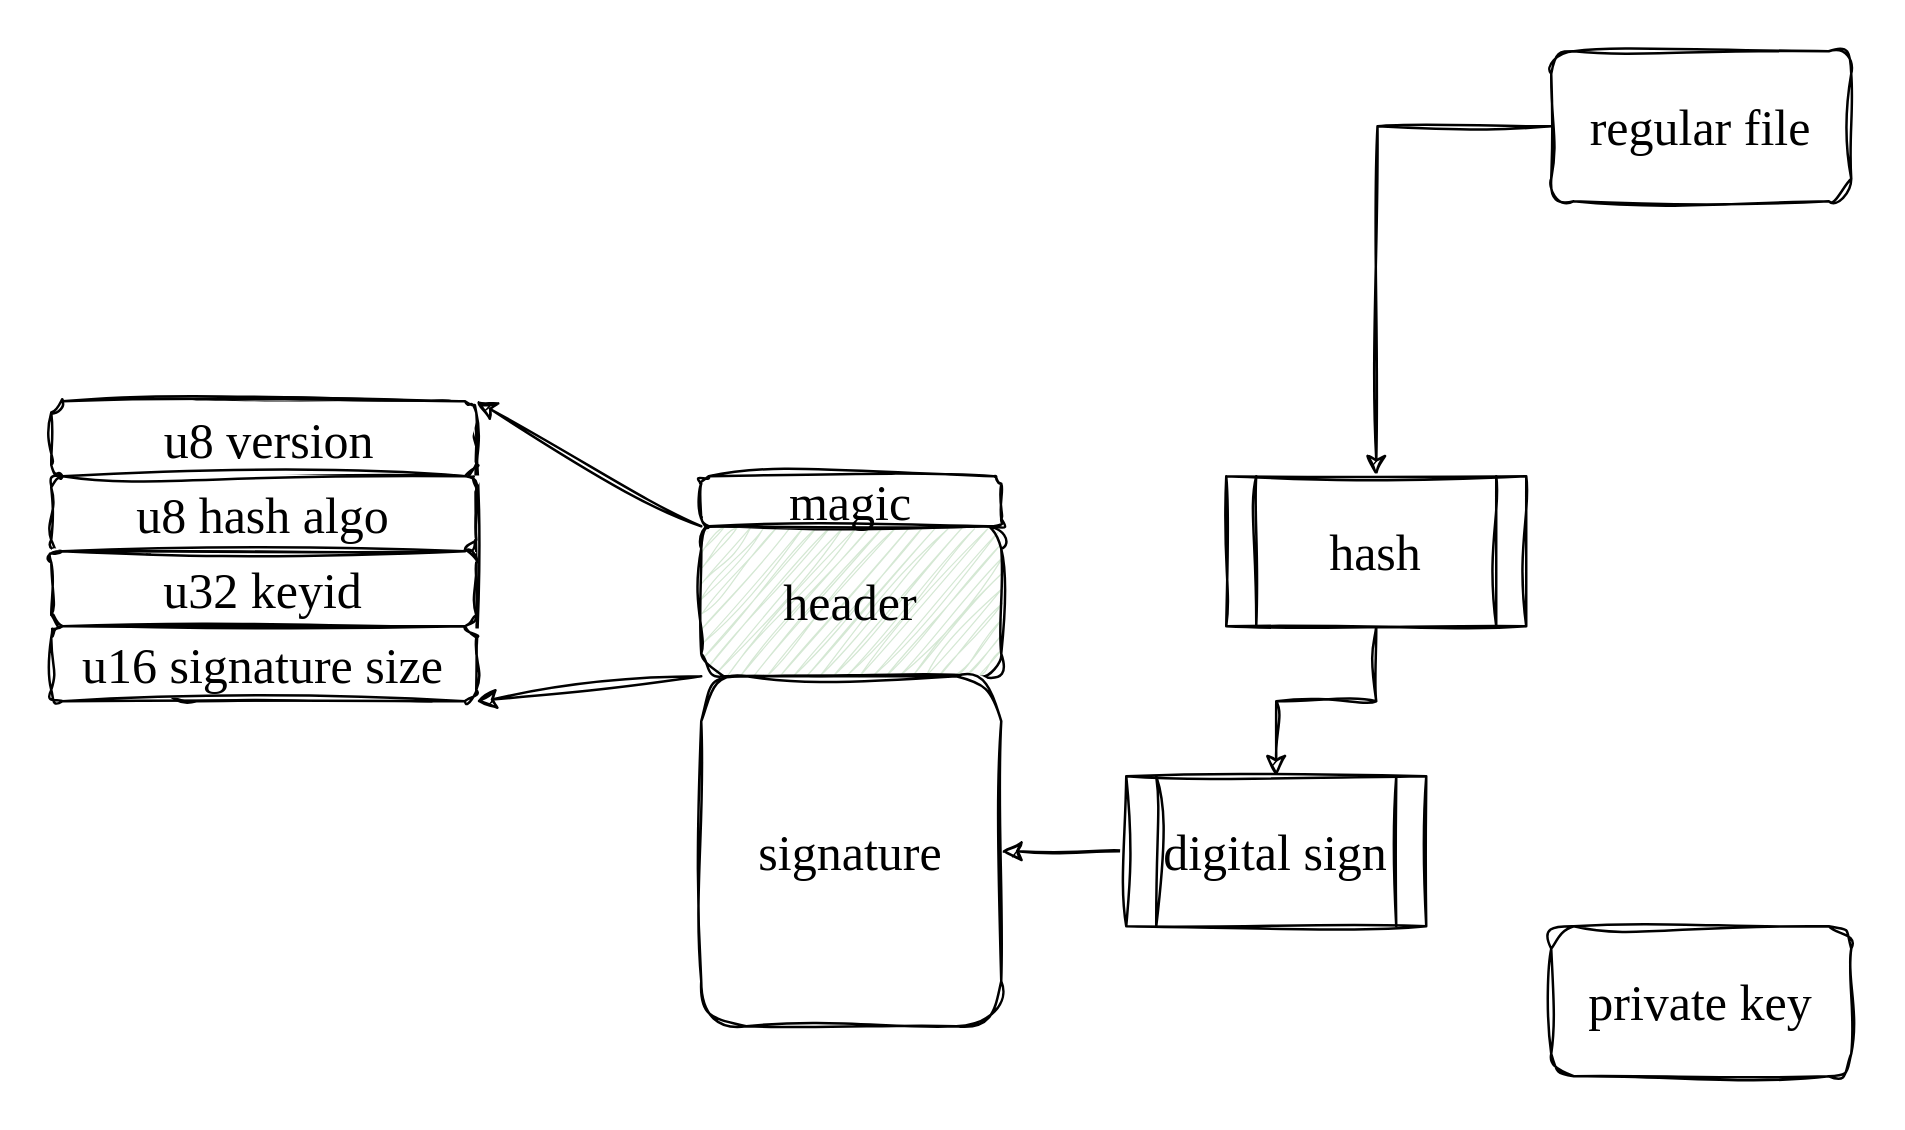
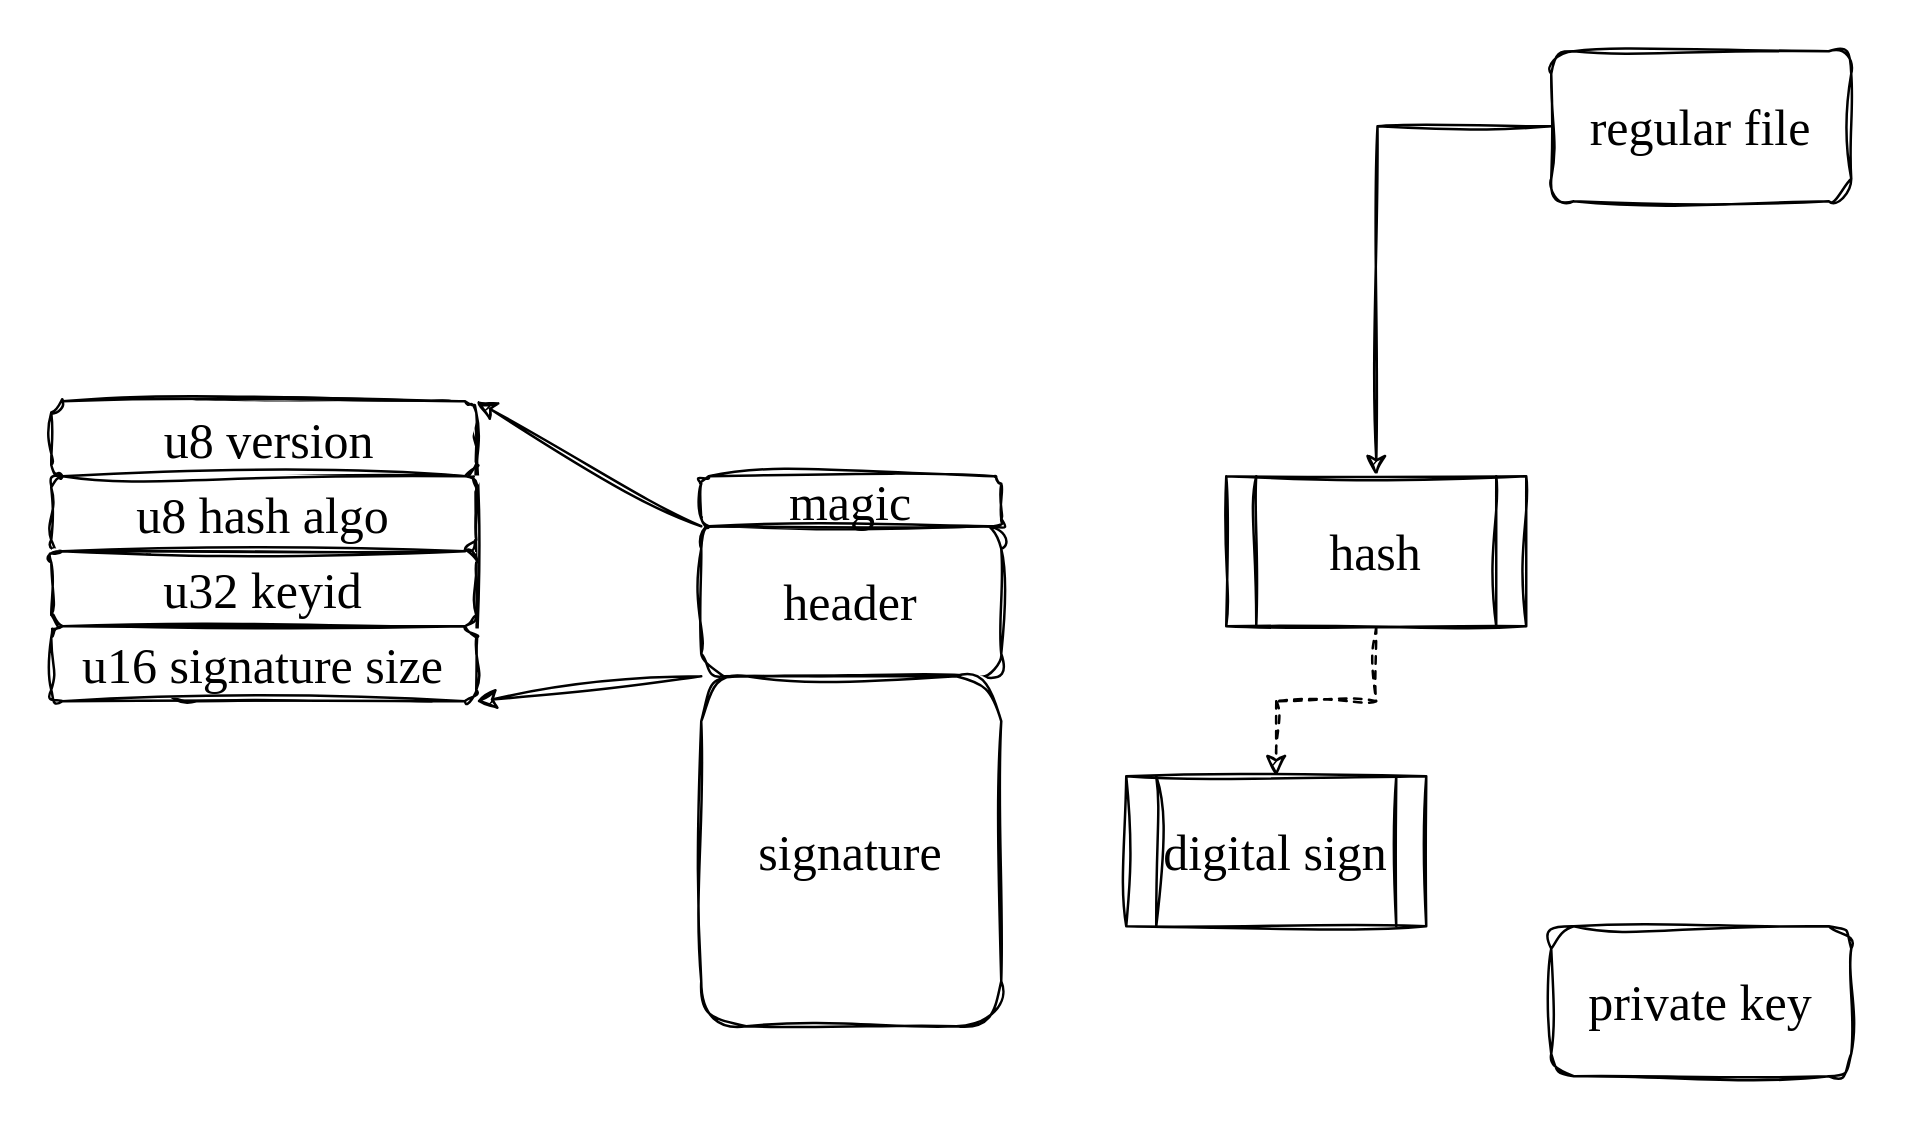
(851, 601) -> (851, 601)
(1331, 701) -> (1331, 701)
(1069, 851) -> none
